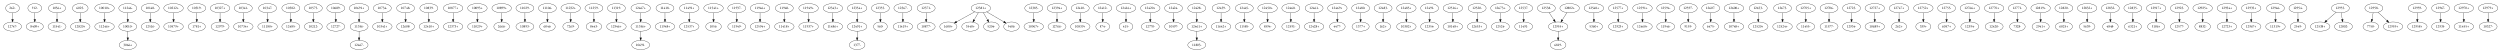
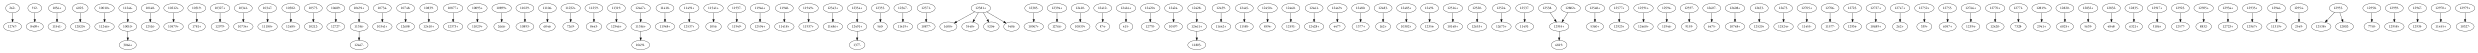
(1500, 16) -> (1501, 16)
(2393, 27) -> none
